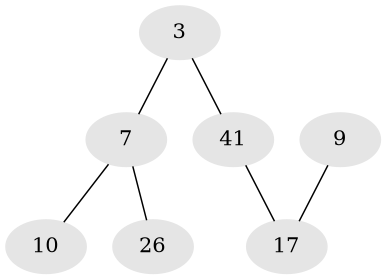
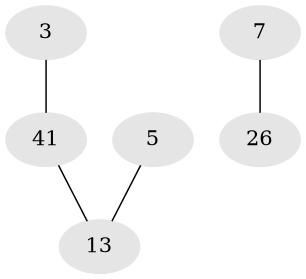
(153, 86) -> none
(340, 140) -> (153, 140)
(46, 247) -> none
(287, 247) -> (100, 247)
